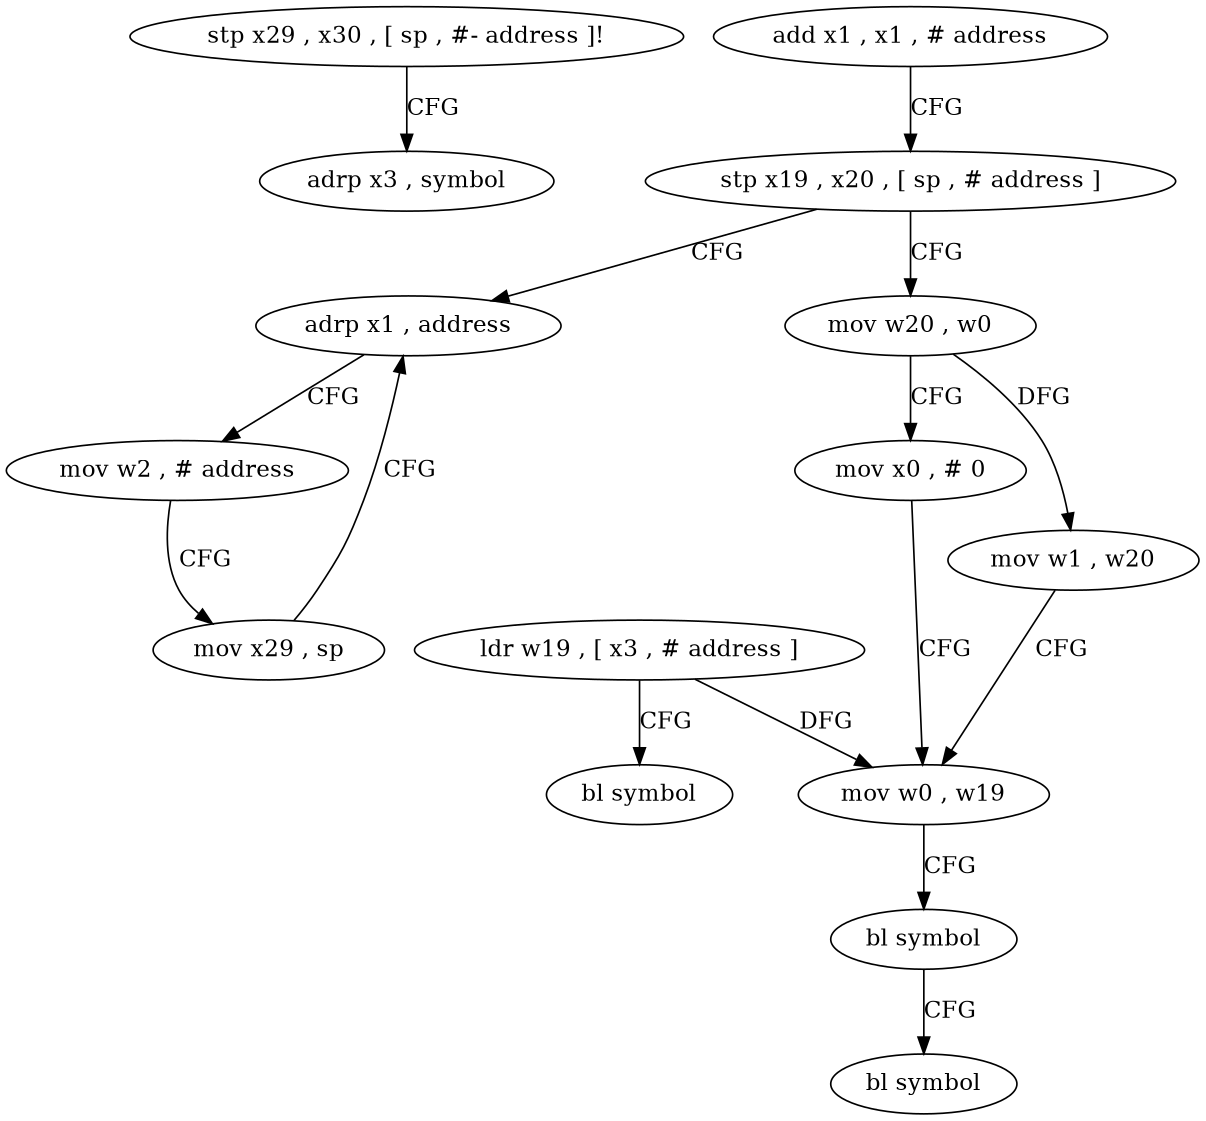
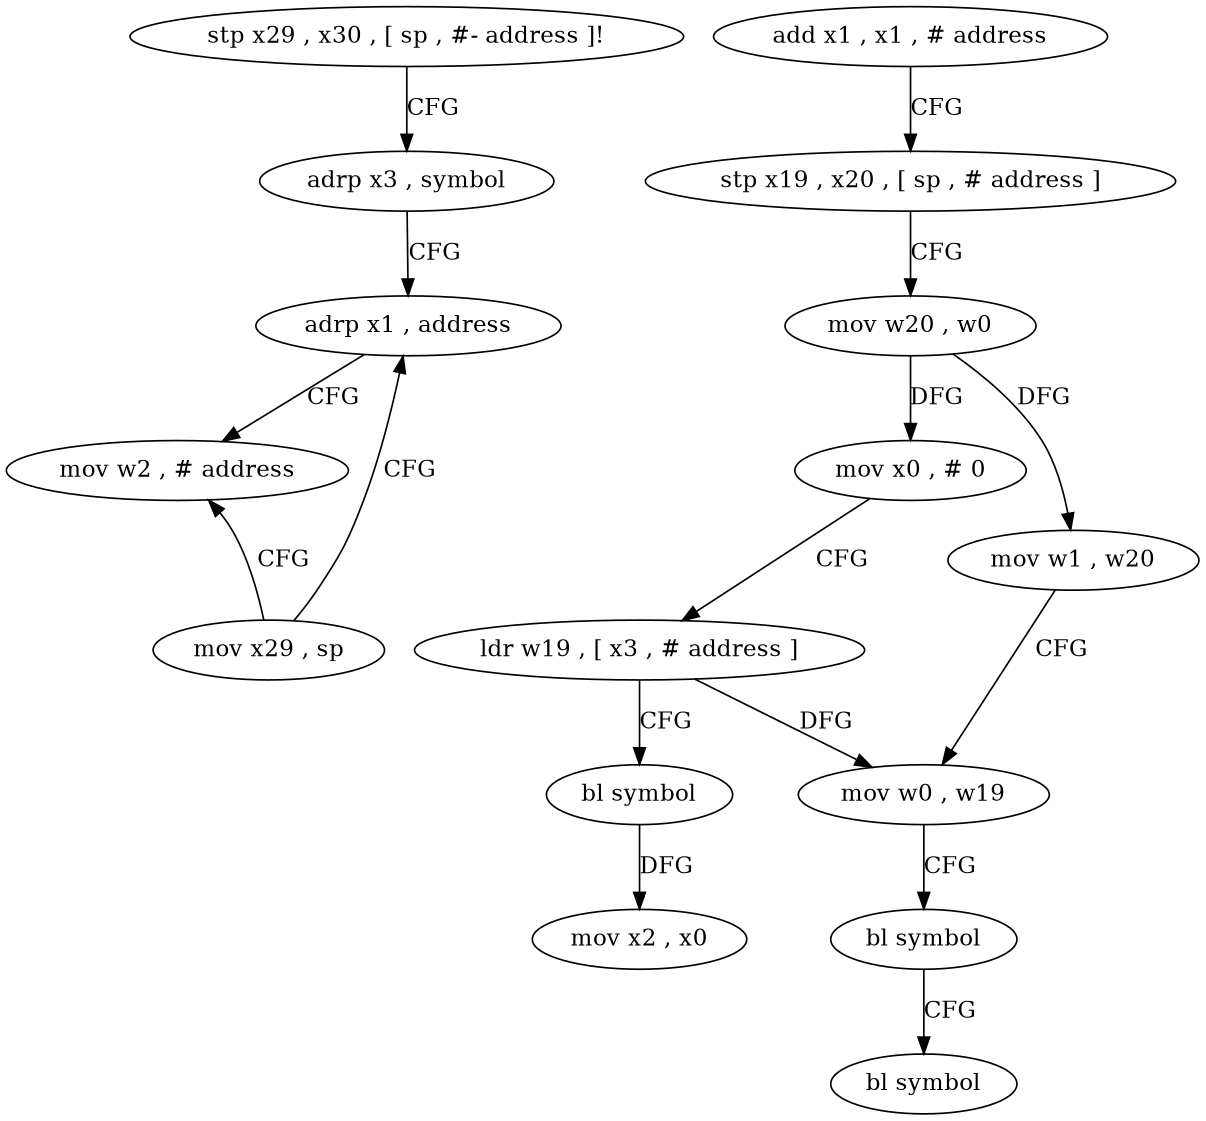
(662, 253) -> (408, 245)
(937, 398) -> (937, 398)
(169, 561) -> (248, 564)
(917, 624) -> (783, 555)
none -> (640, 939)
